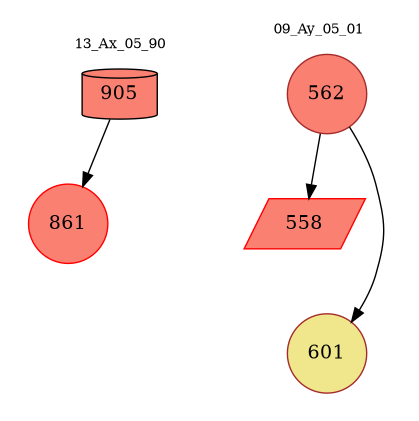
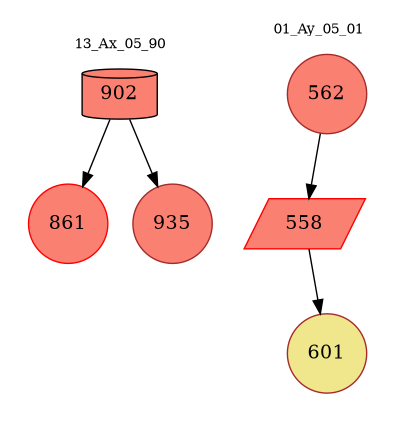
(319, 30) -> (319, 30)
(120, 94) -> (120, 94)
(383, 218) -> (313, 275)
none -> (173, 224)
